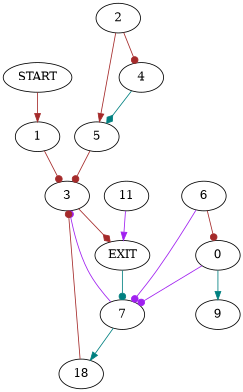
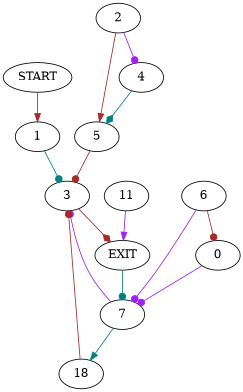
(129, 45) -> (129, 45)
(51, 163) -> (51, 163)
(218, 315) -> none
